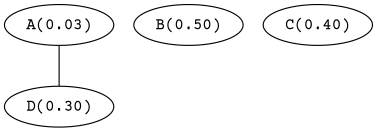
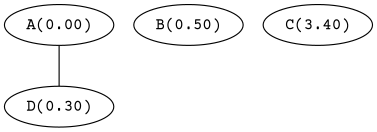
(59, 25) -> (59, 25)
(318, 25) -> (318, 25)
